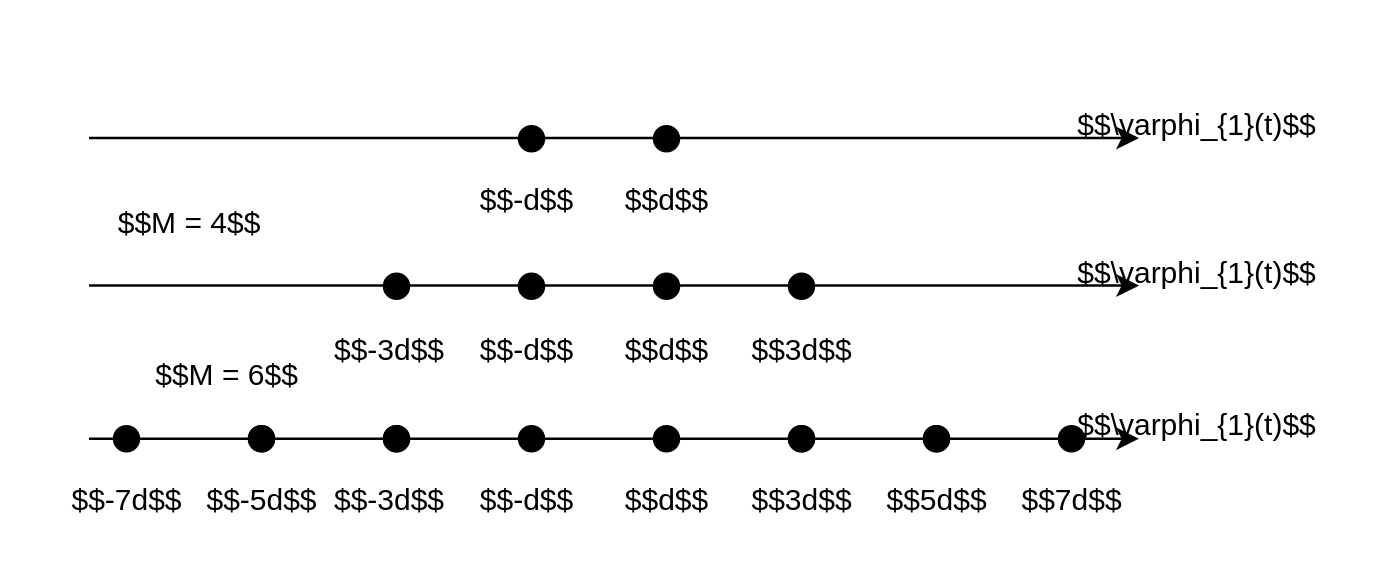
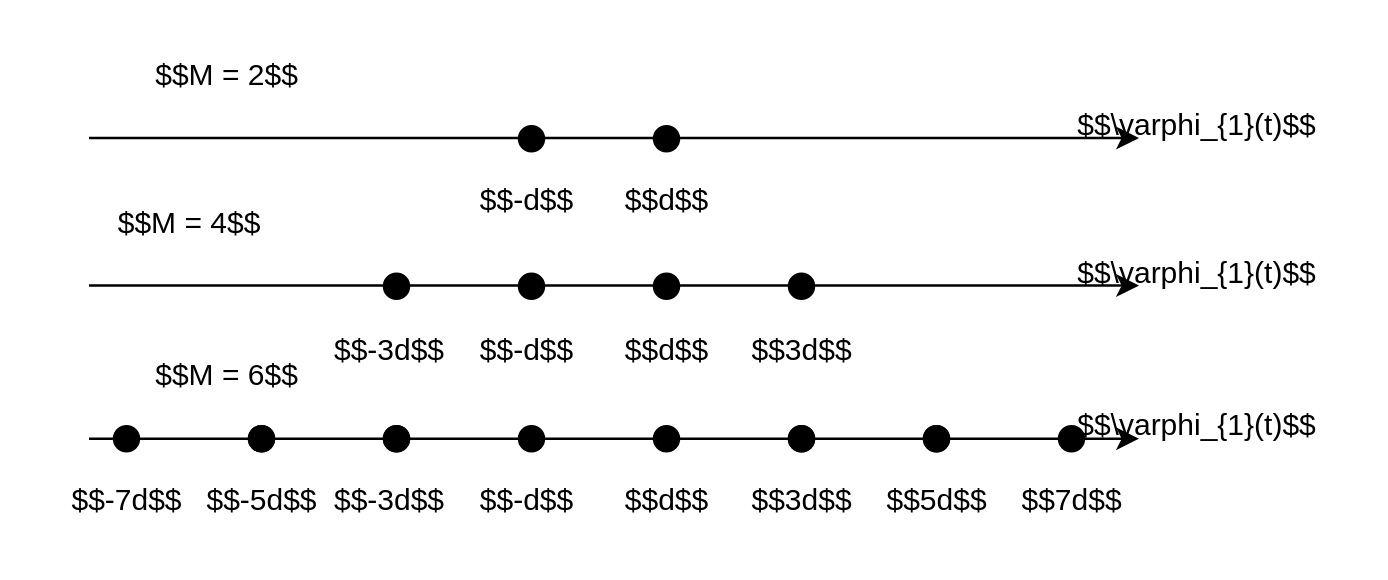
none -> (226, 76)
